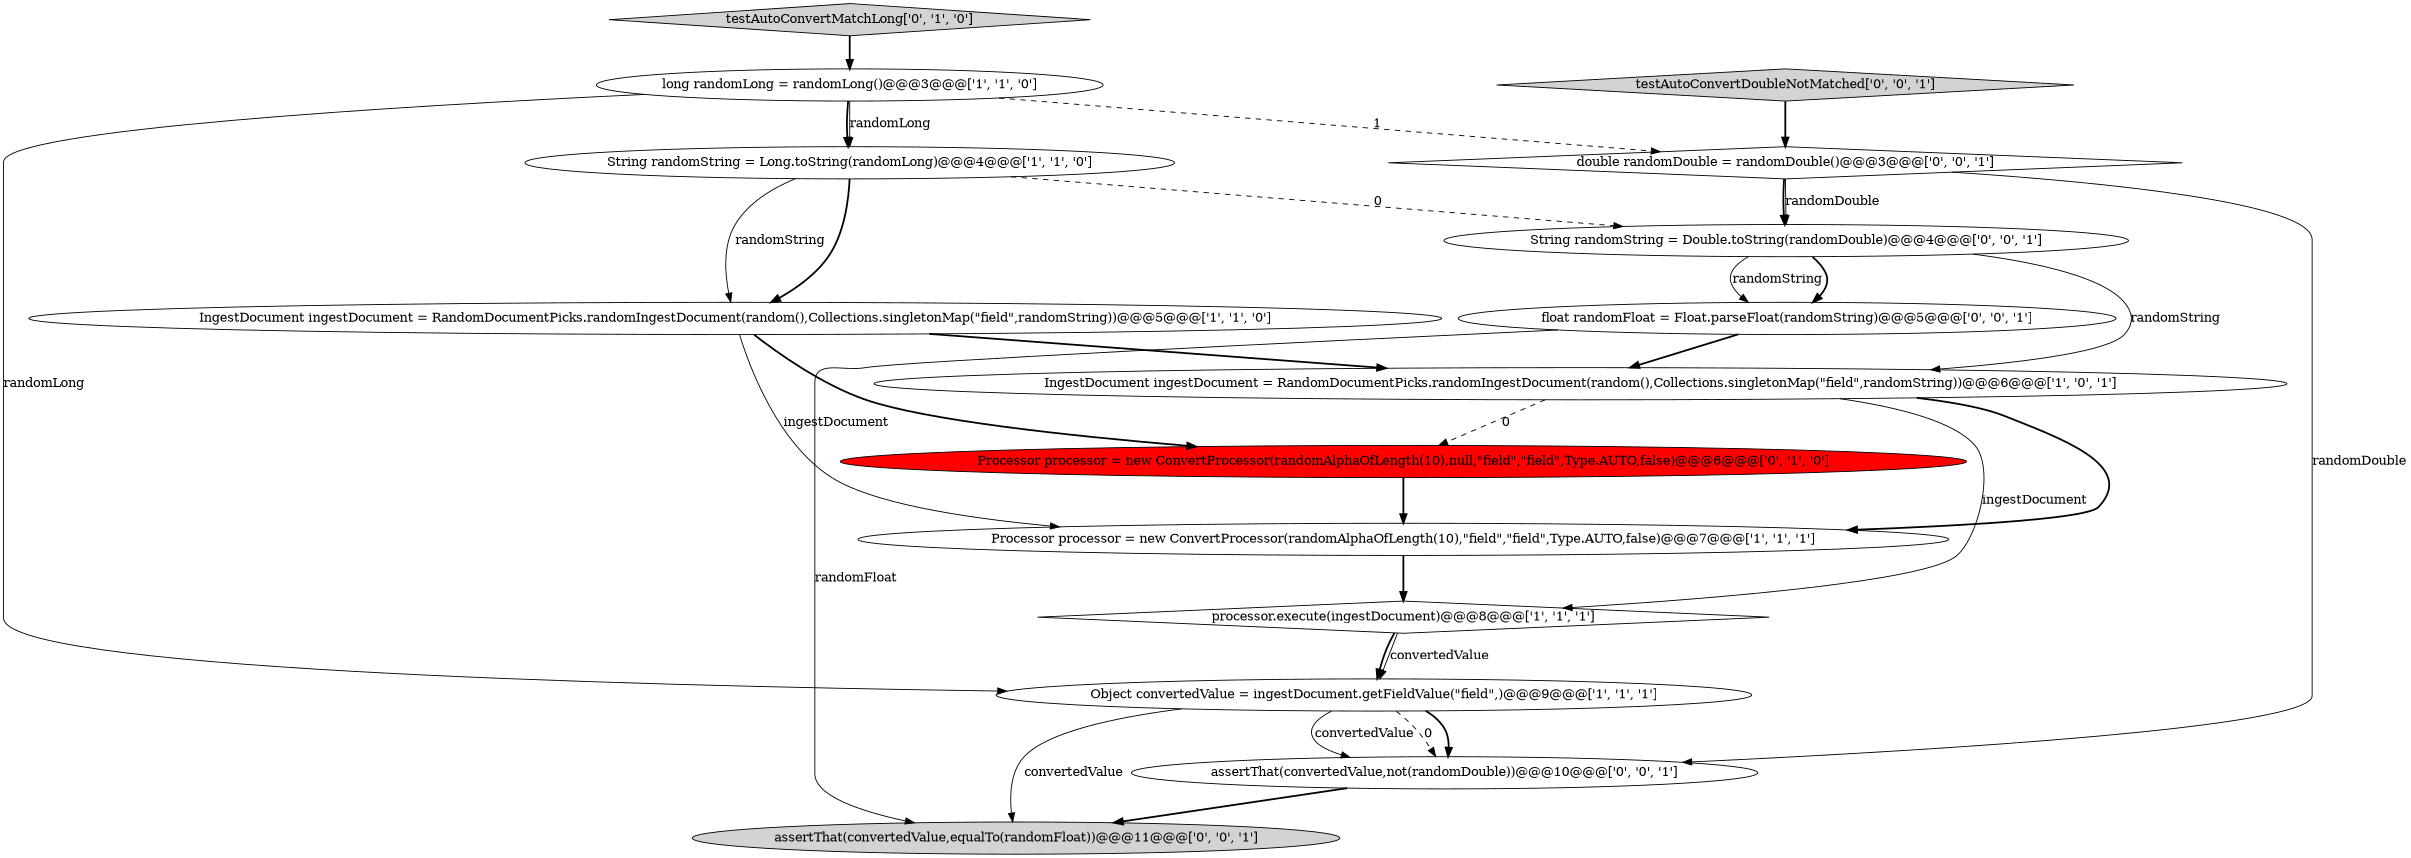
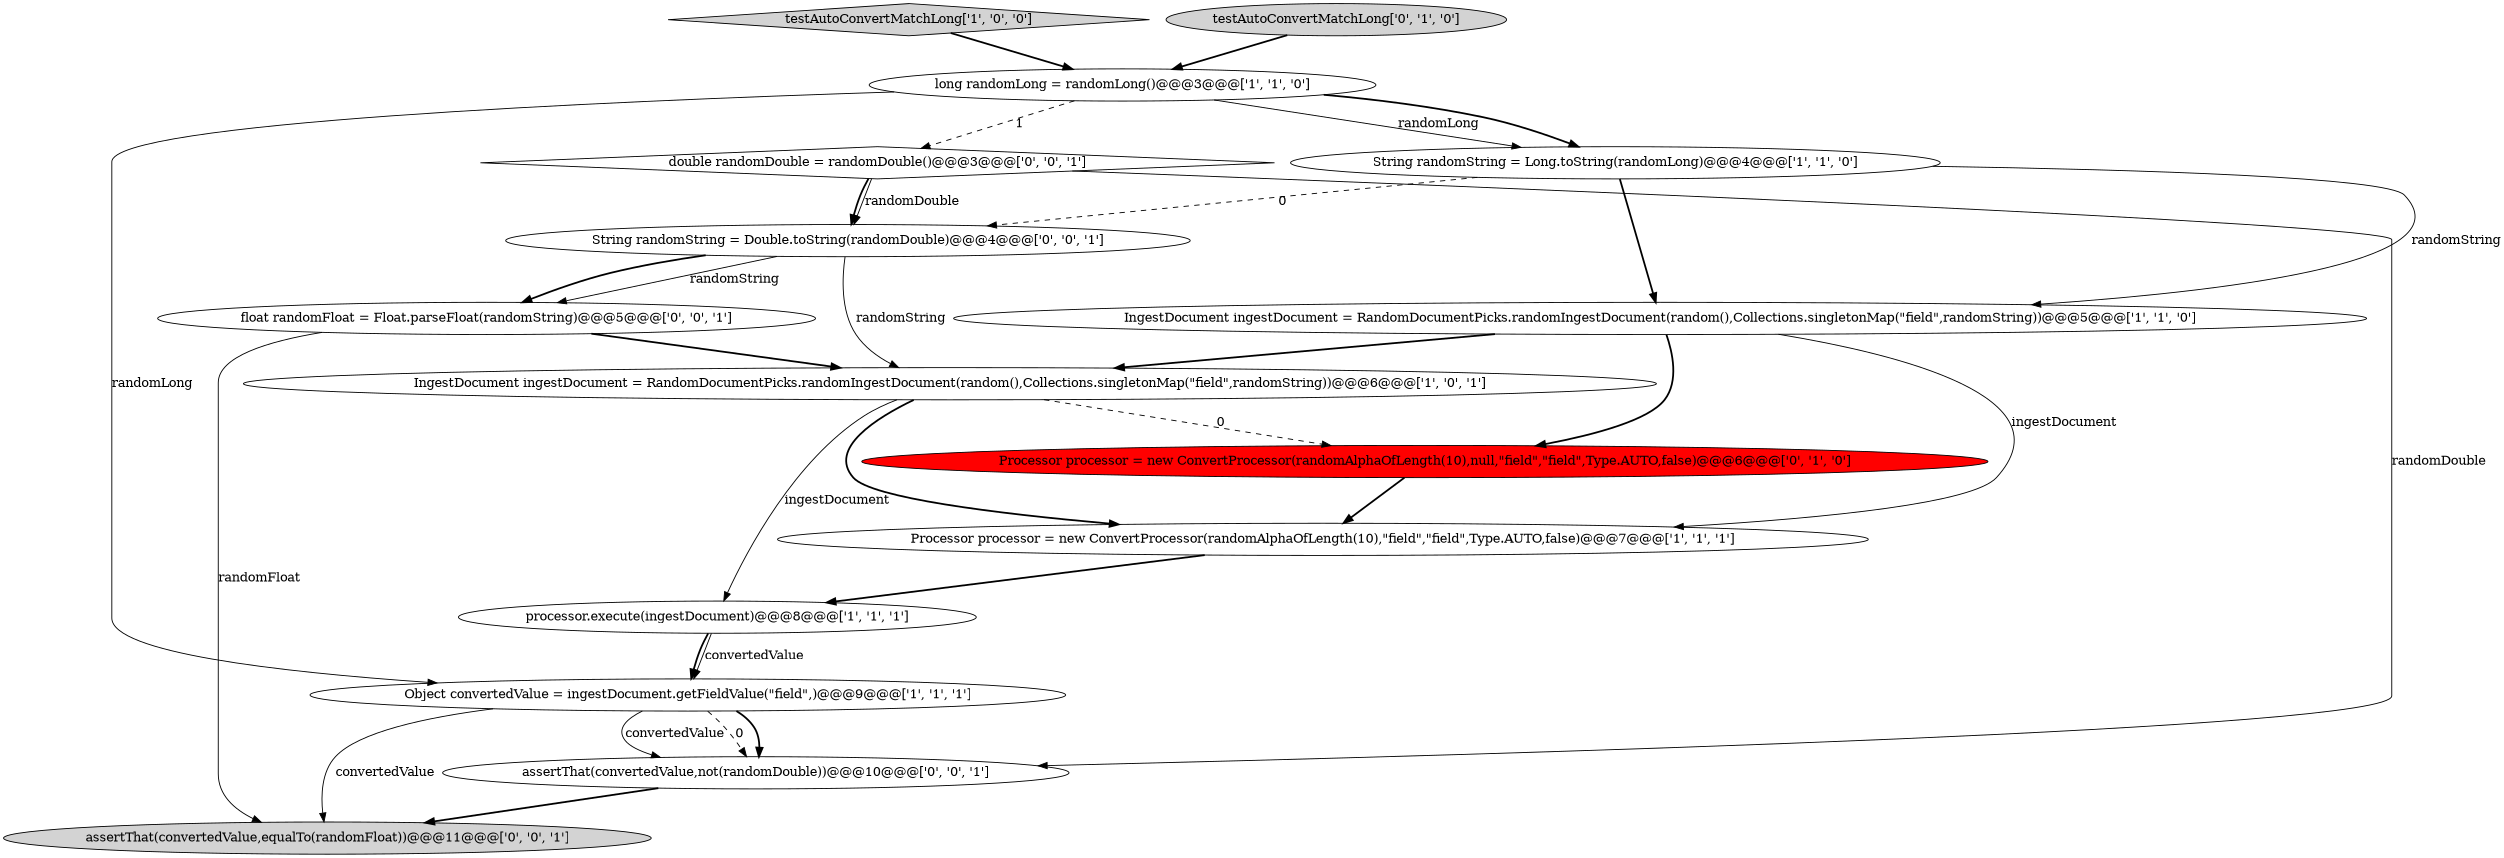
(850, 20) -> (1336, 20)
none -> (909, 20)
(1785, 85) -> none
(1403, 617) -> (717, 617)
